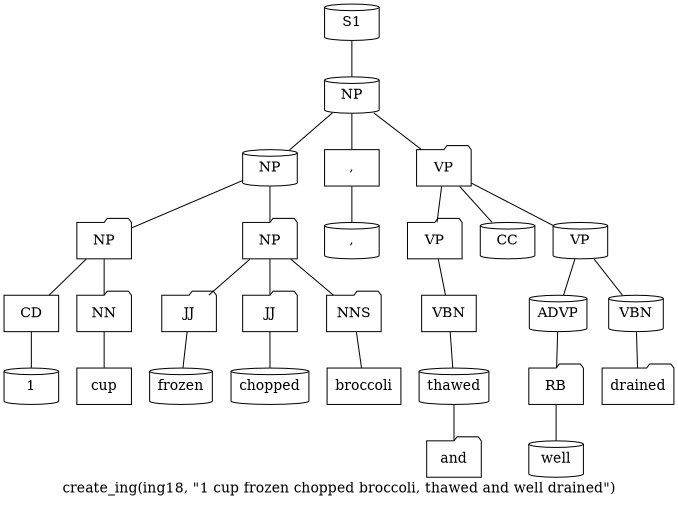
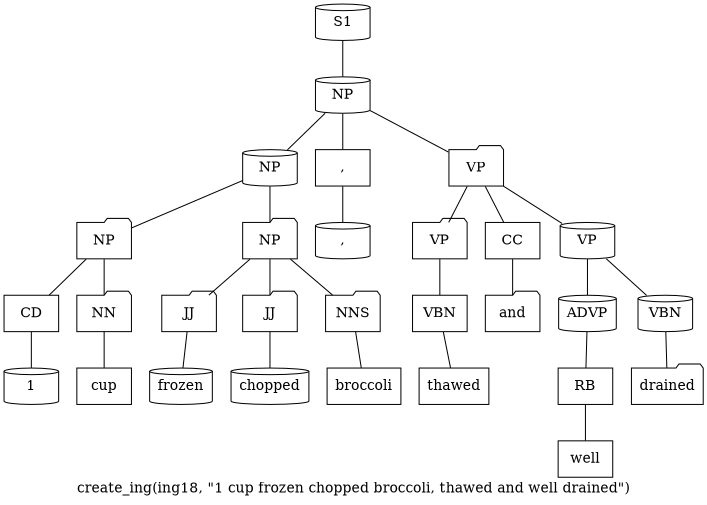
(508, 241) -> (513, 241)
(454, 386) -> (454, 386)
(556, 386) -> (585, 386)
(454, 423) -> (513, 277)
(556, 459) -> (585, 459)
